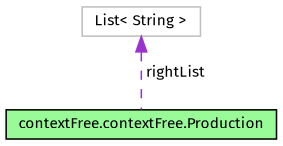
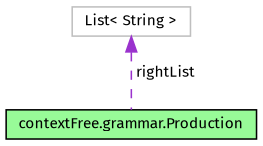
(141, 124) -> (131, 124)
